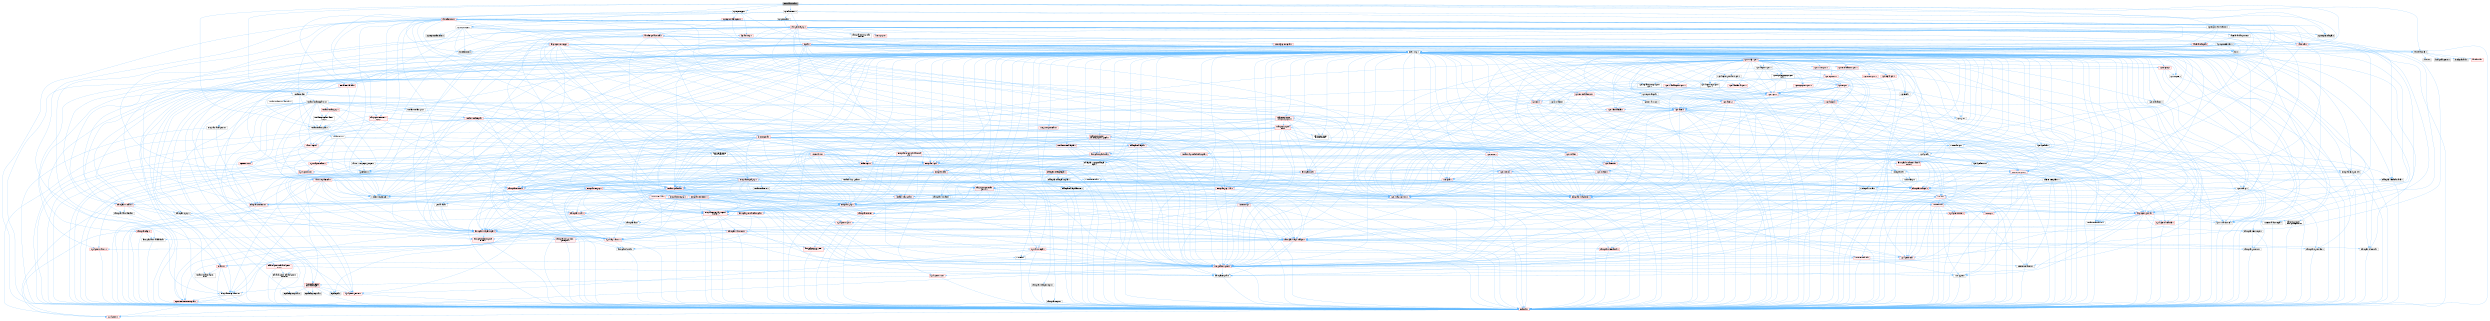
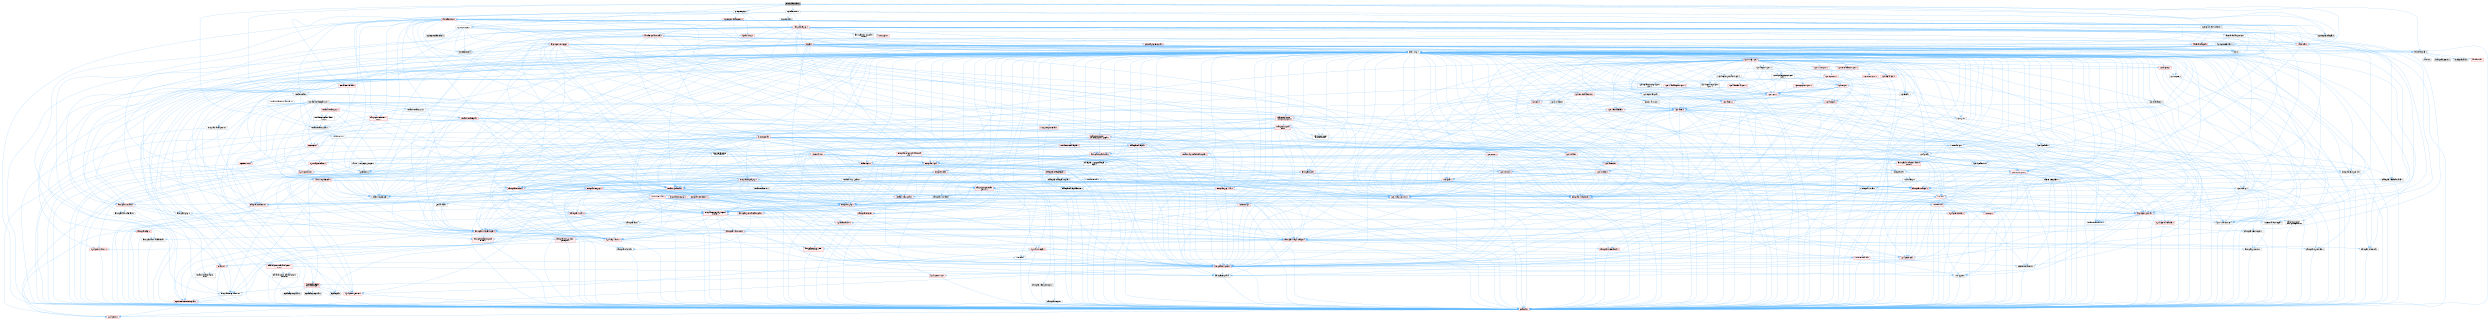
(312, 146) -> (313, 146)
(844, 223) -> (844, 223)
